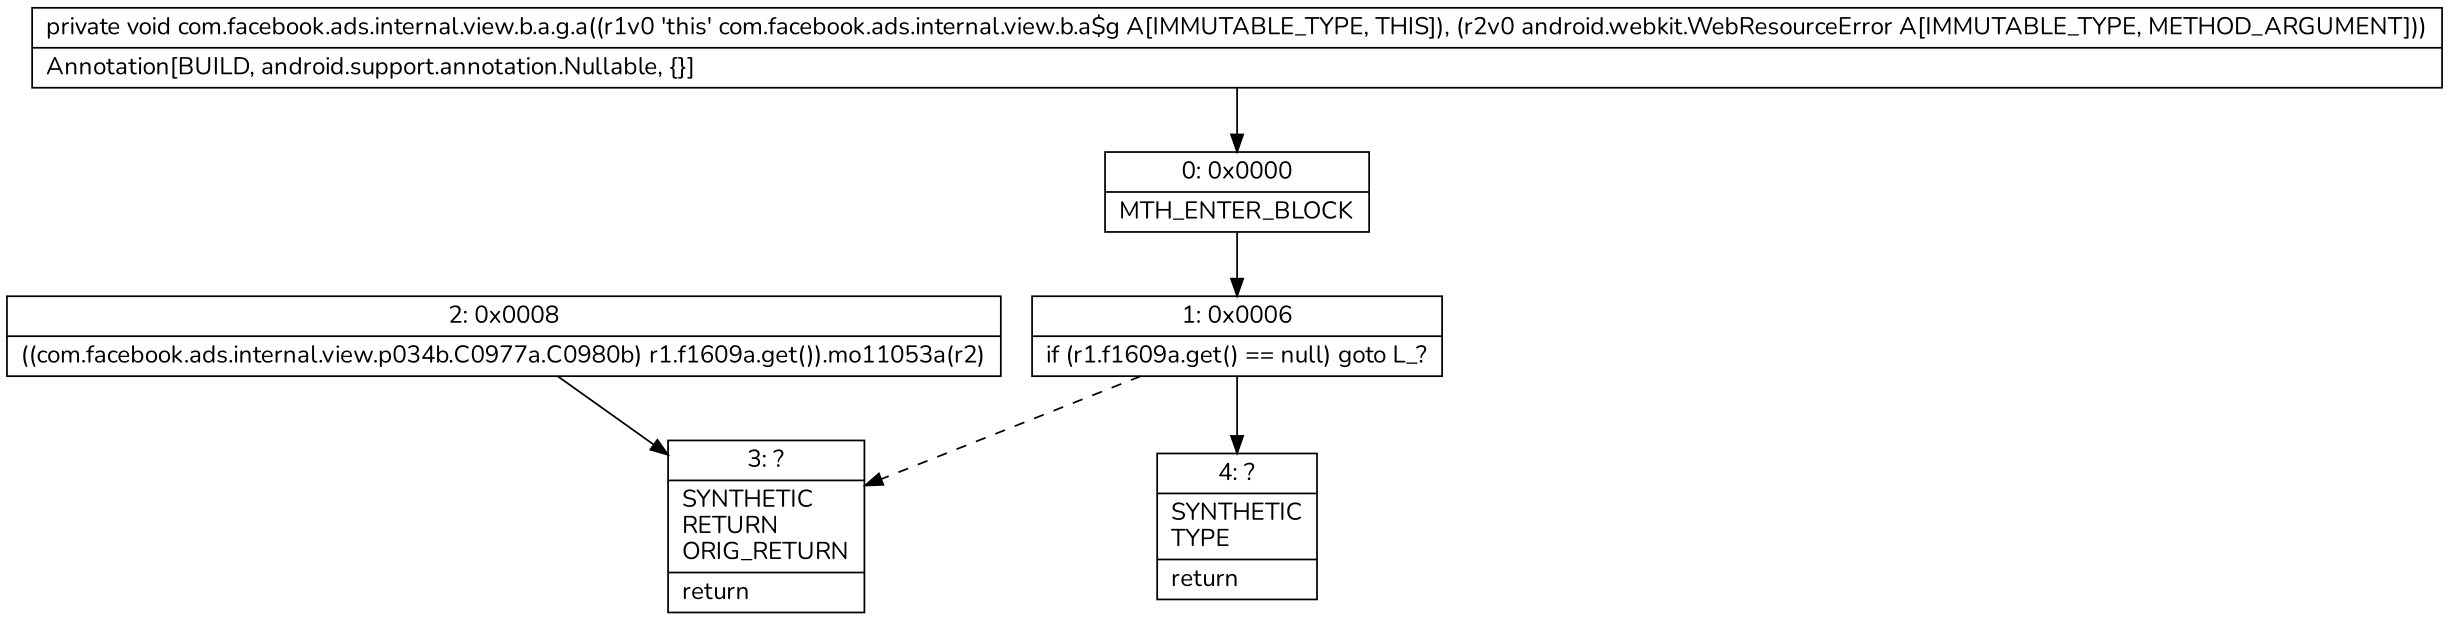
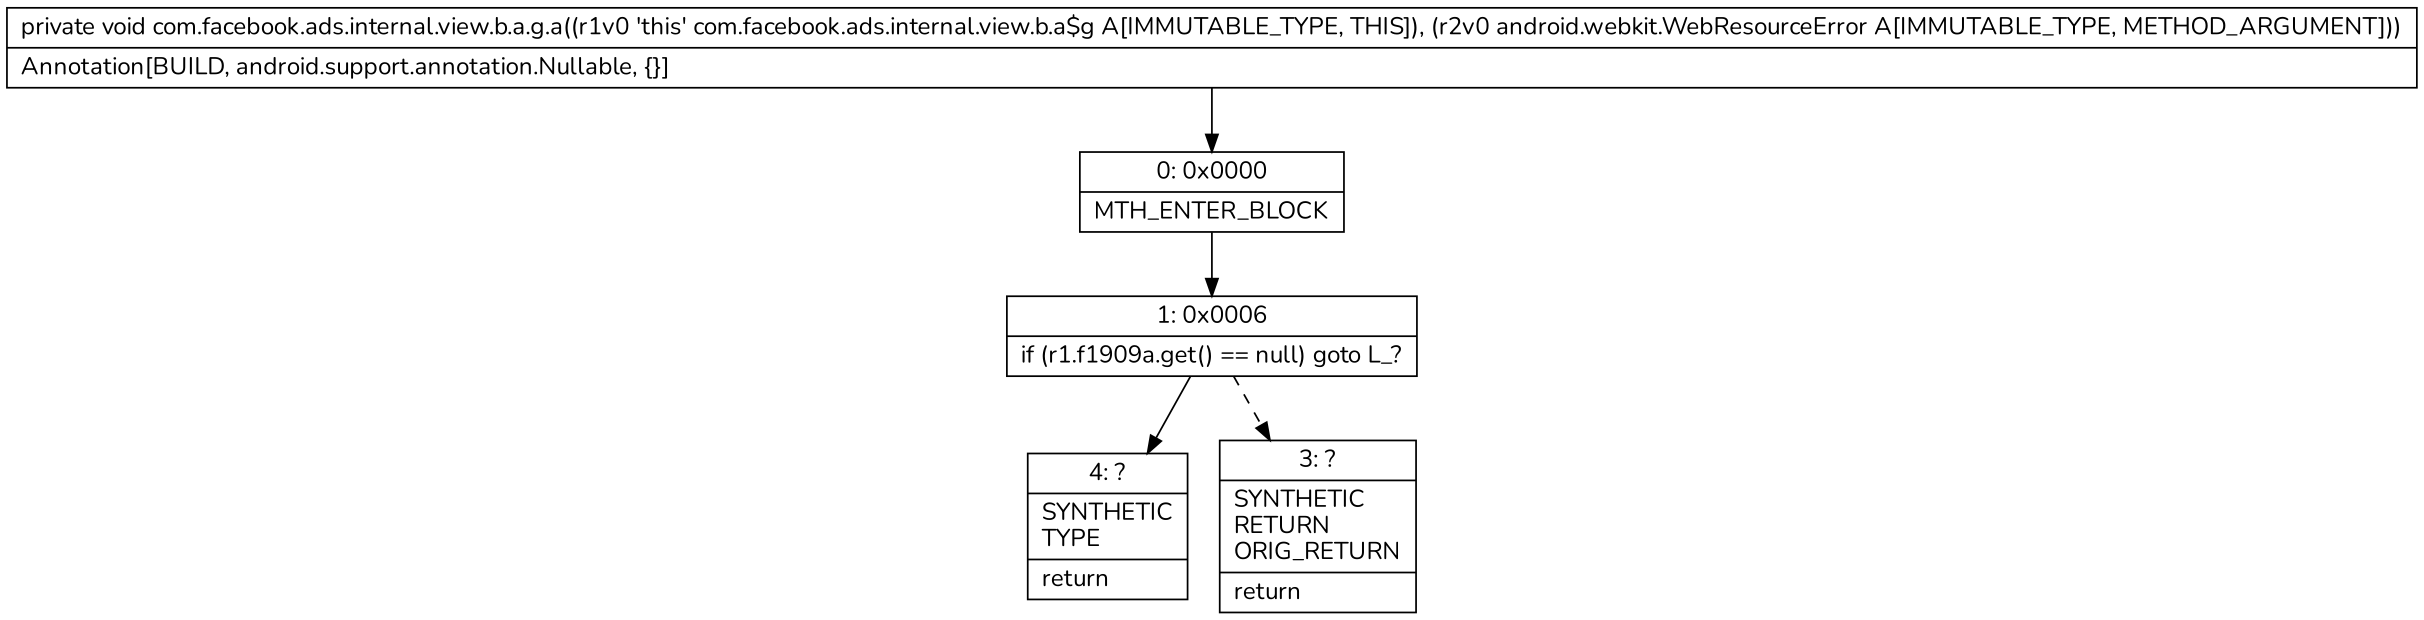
(504, 336) -> none
(1237, 355) -> (1212, 355)
